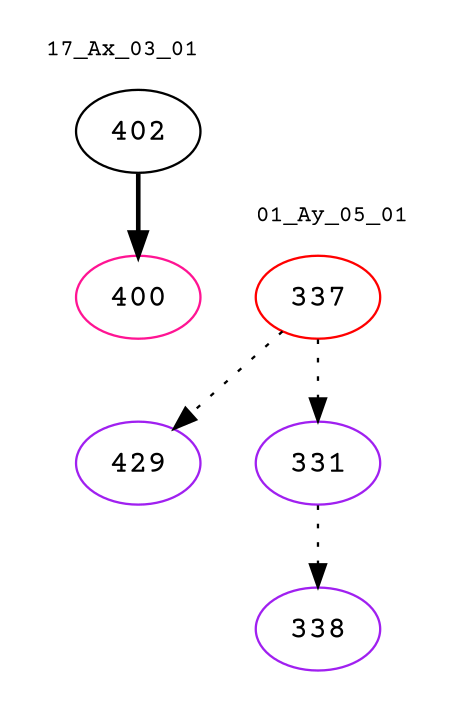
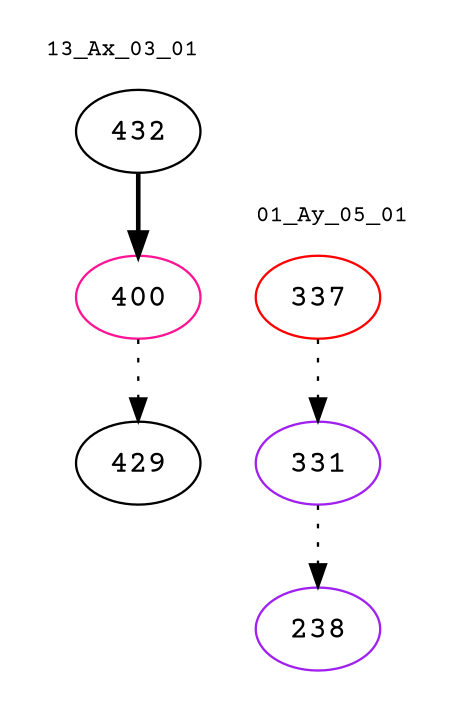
(123, 50) -> (123, 50)
(138, 131) -> (138, 131)
(253, 358) -> (138, 369)
(138, 463) -> (138, 463)
(318, 629) -> (318, 629)
